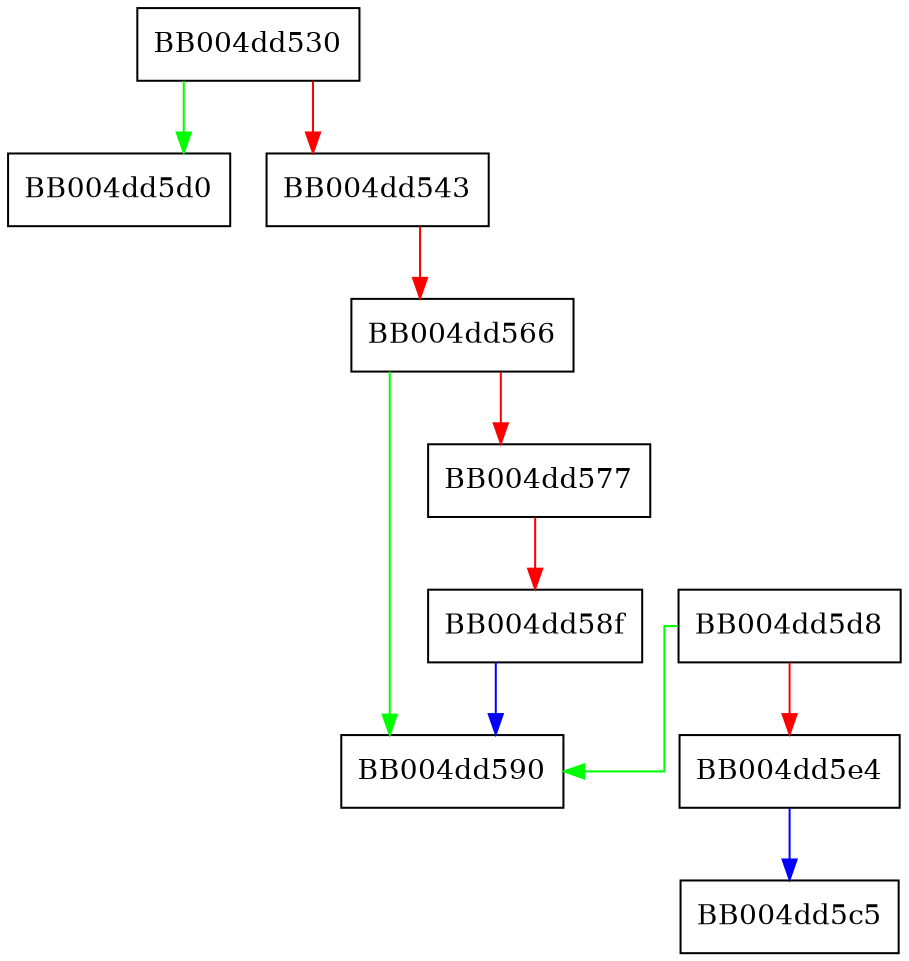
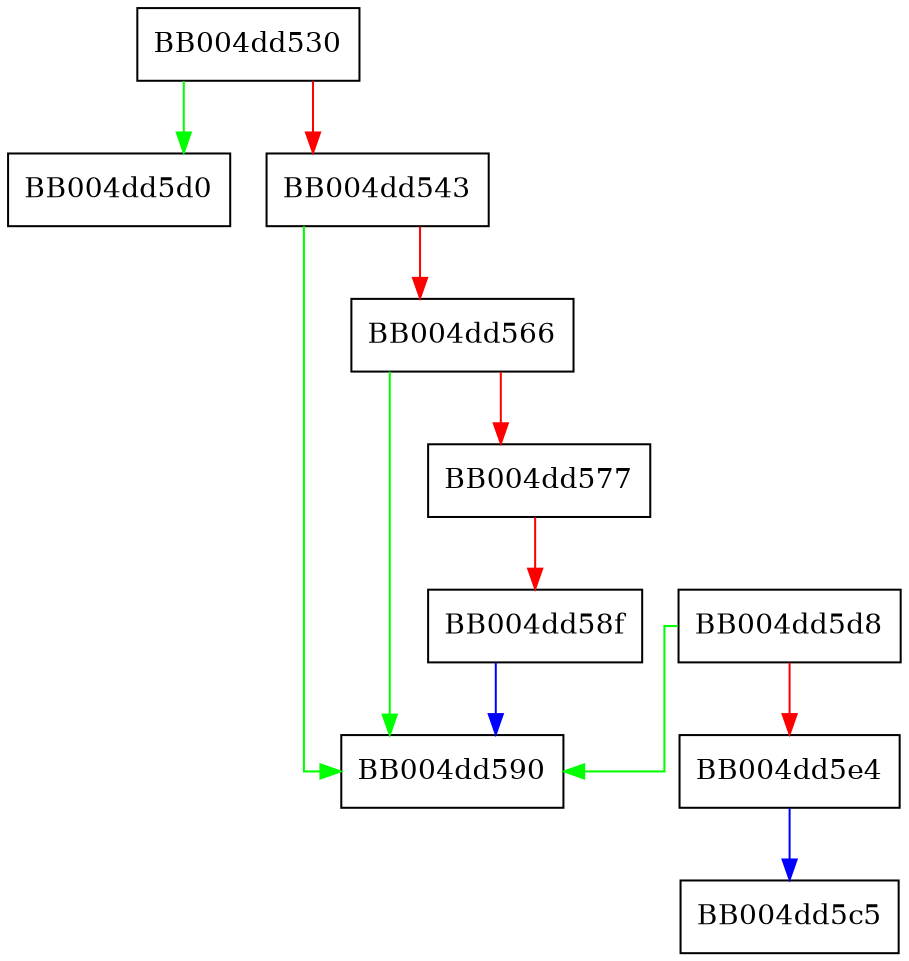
none -> (304, 507)
